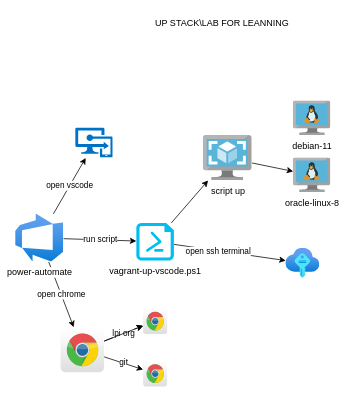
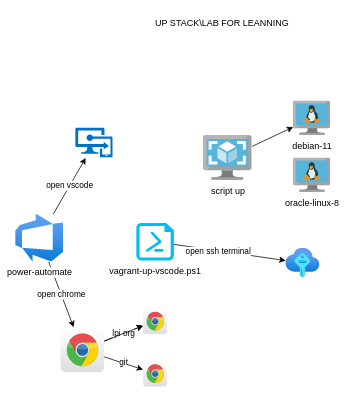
none -> (270, 138)
(270, 167) -> none
(188, 204) -> none
(97, 240) -> none
